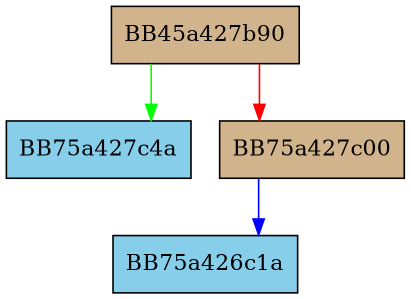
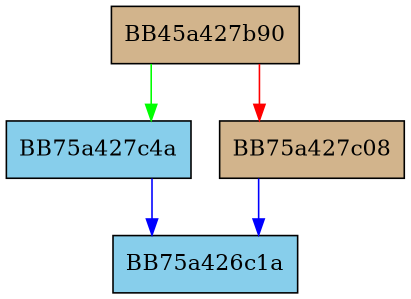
(312, 150) -> (312, 150)
none -> (152, 199)
